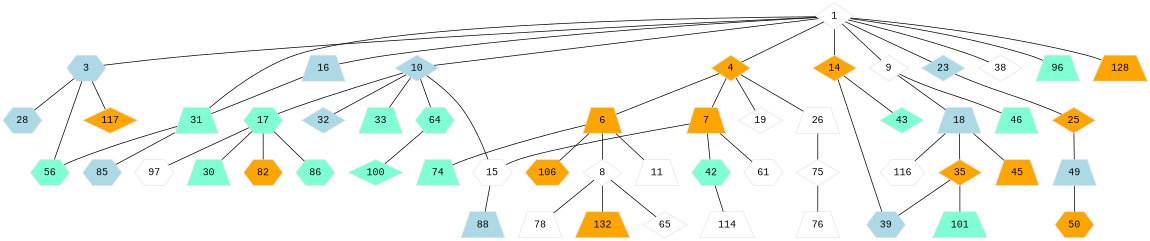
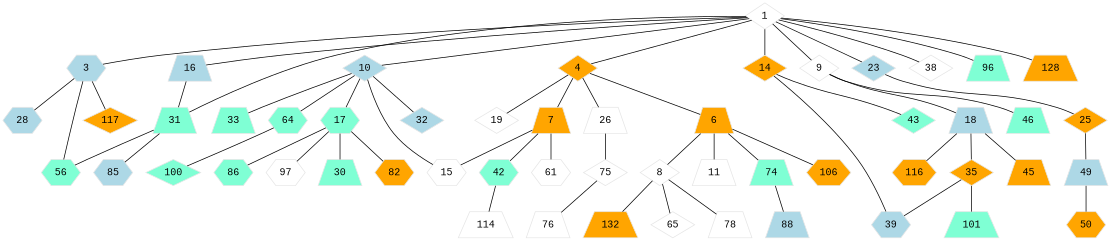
(903, 173) -> (914, 173)
(488, 199) -> (779, 199)
